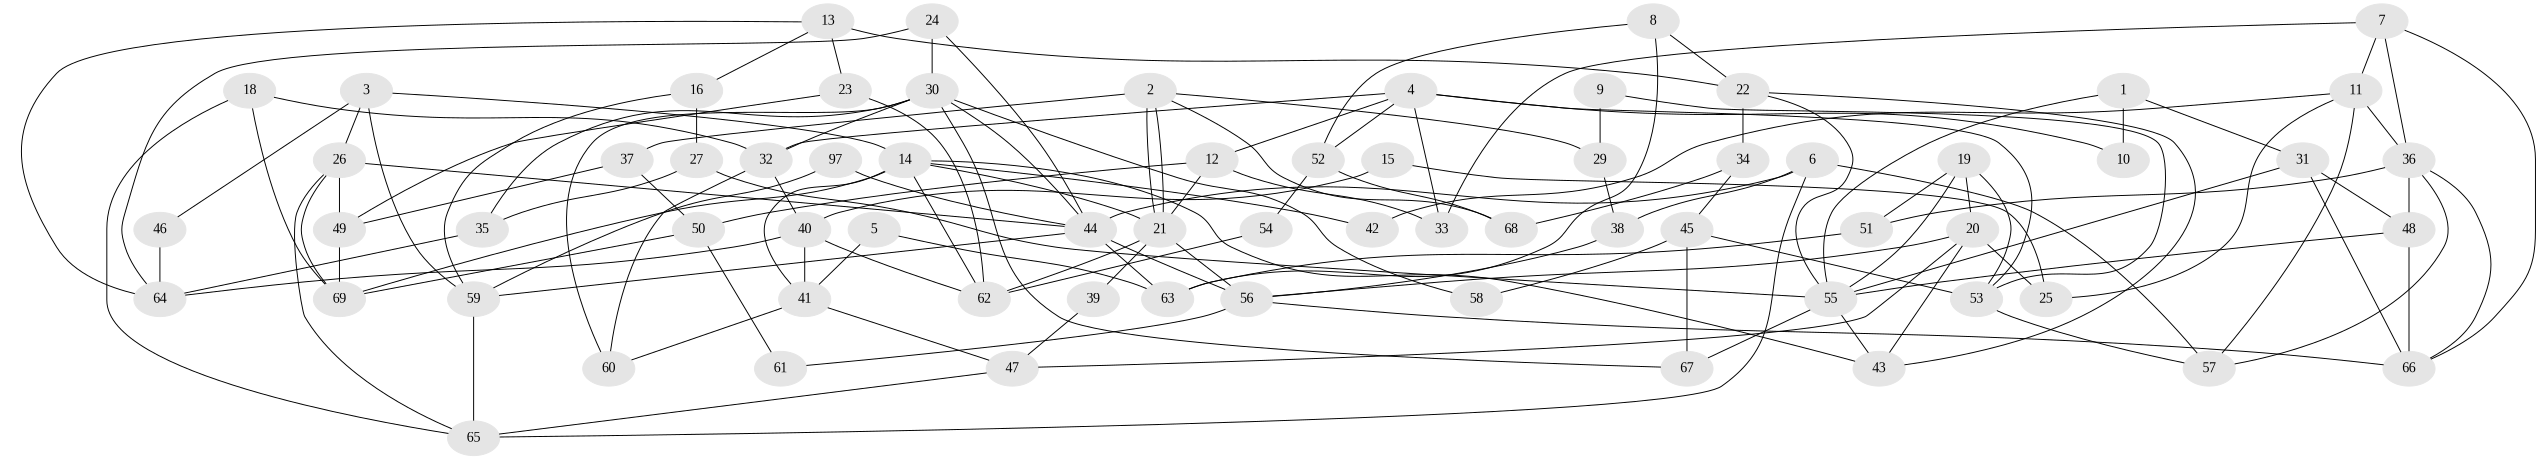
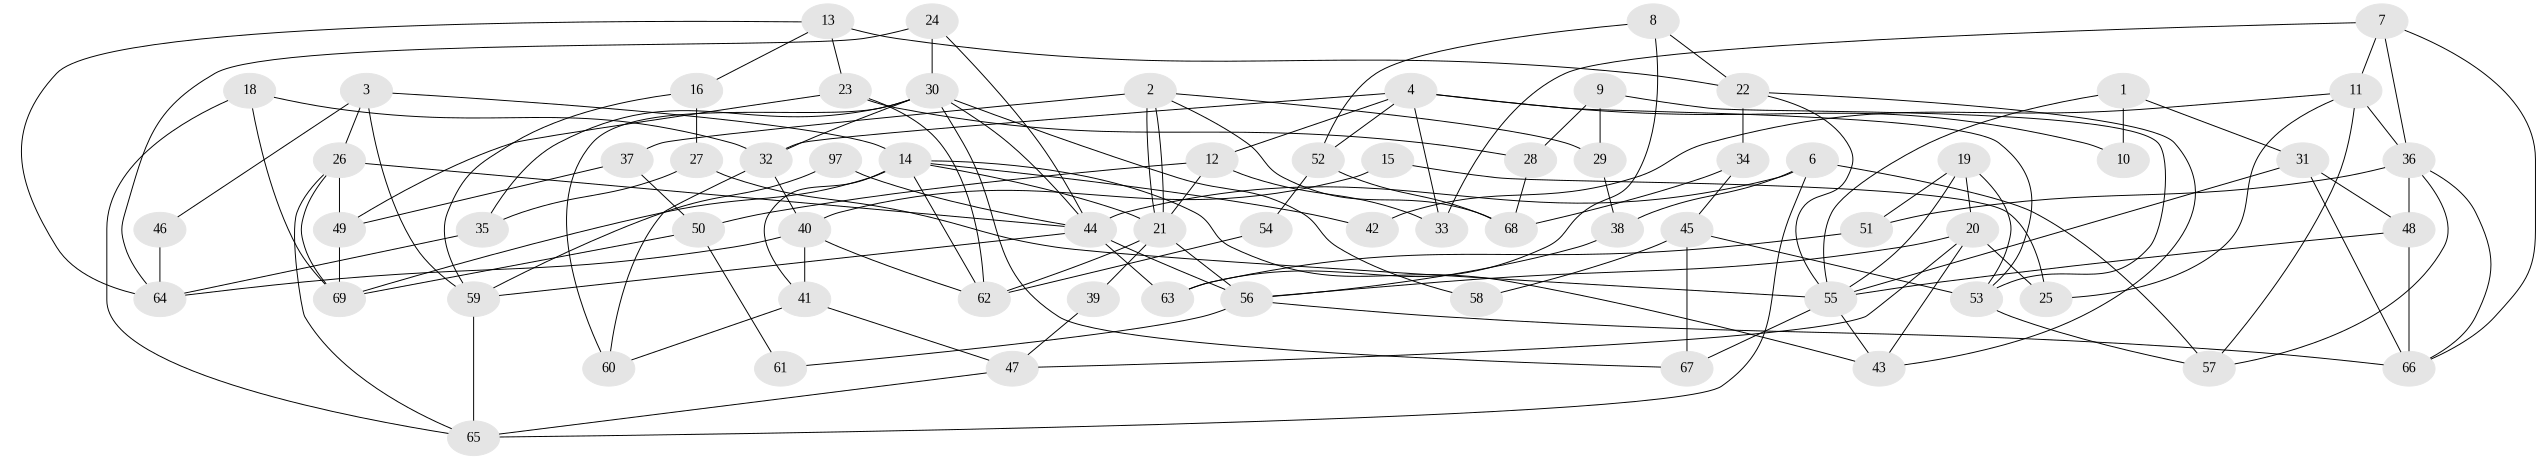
none -> (1531, 160)
(874, 230) -> none
